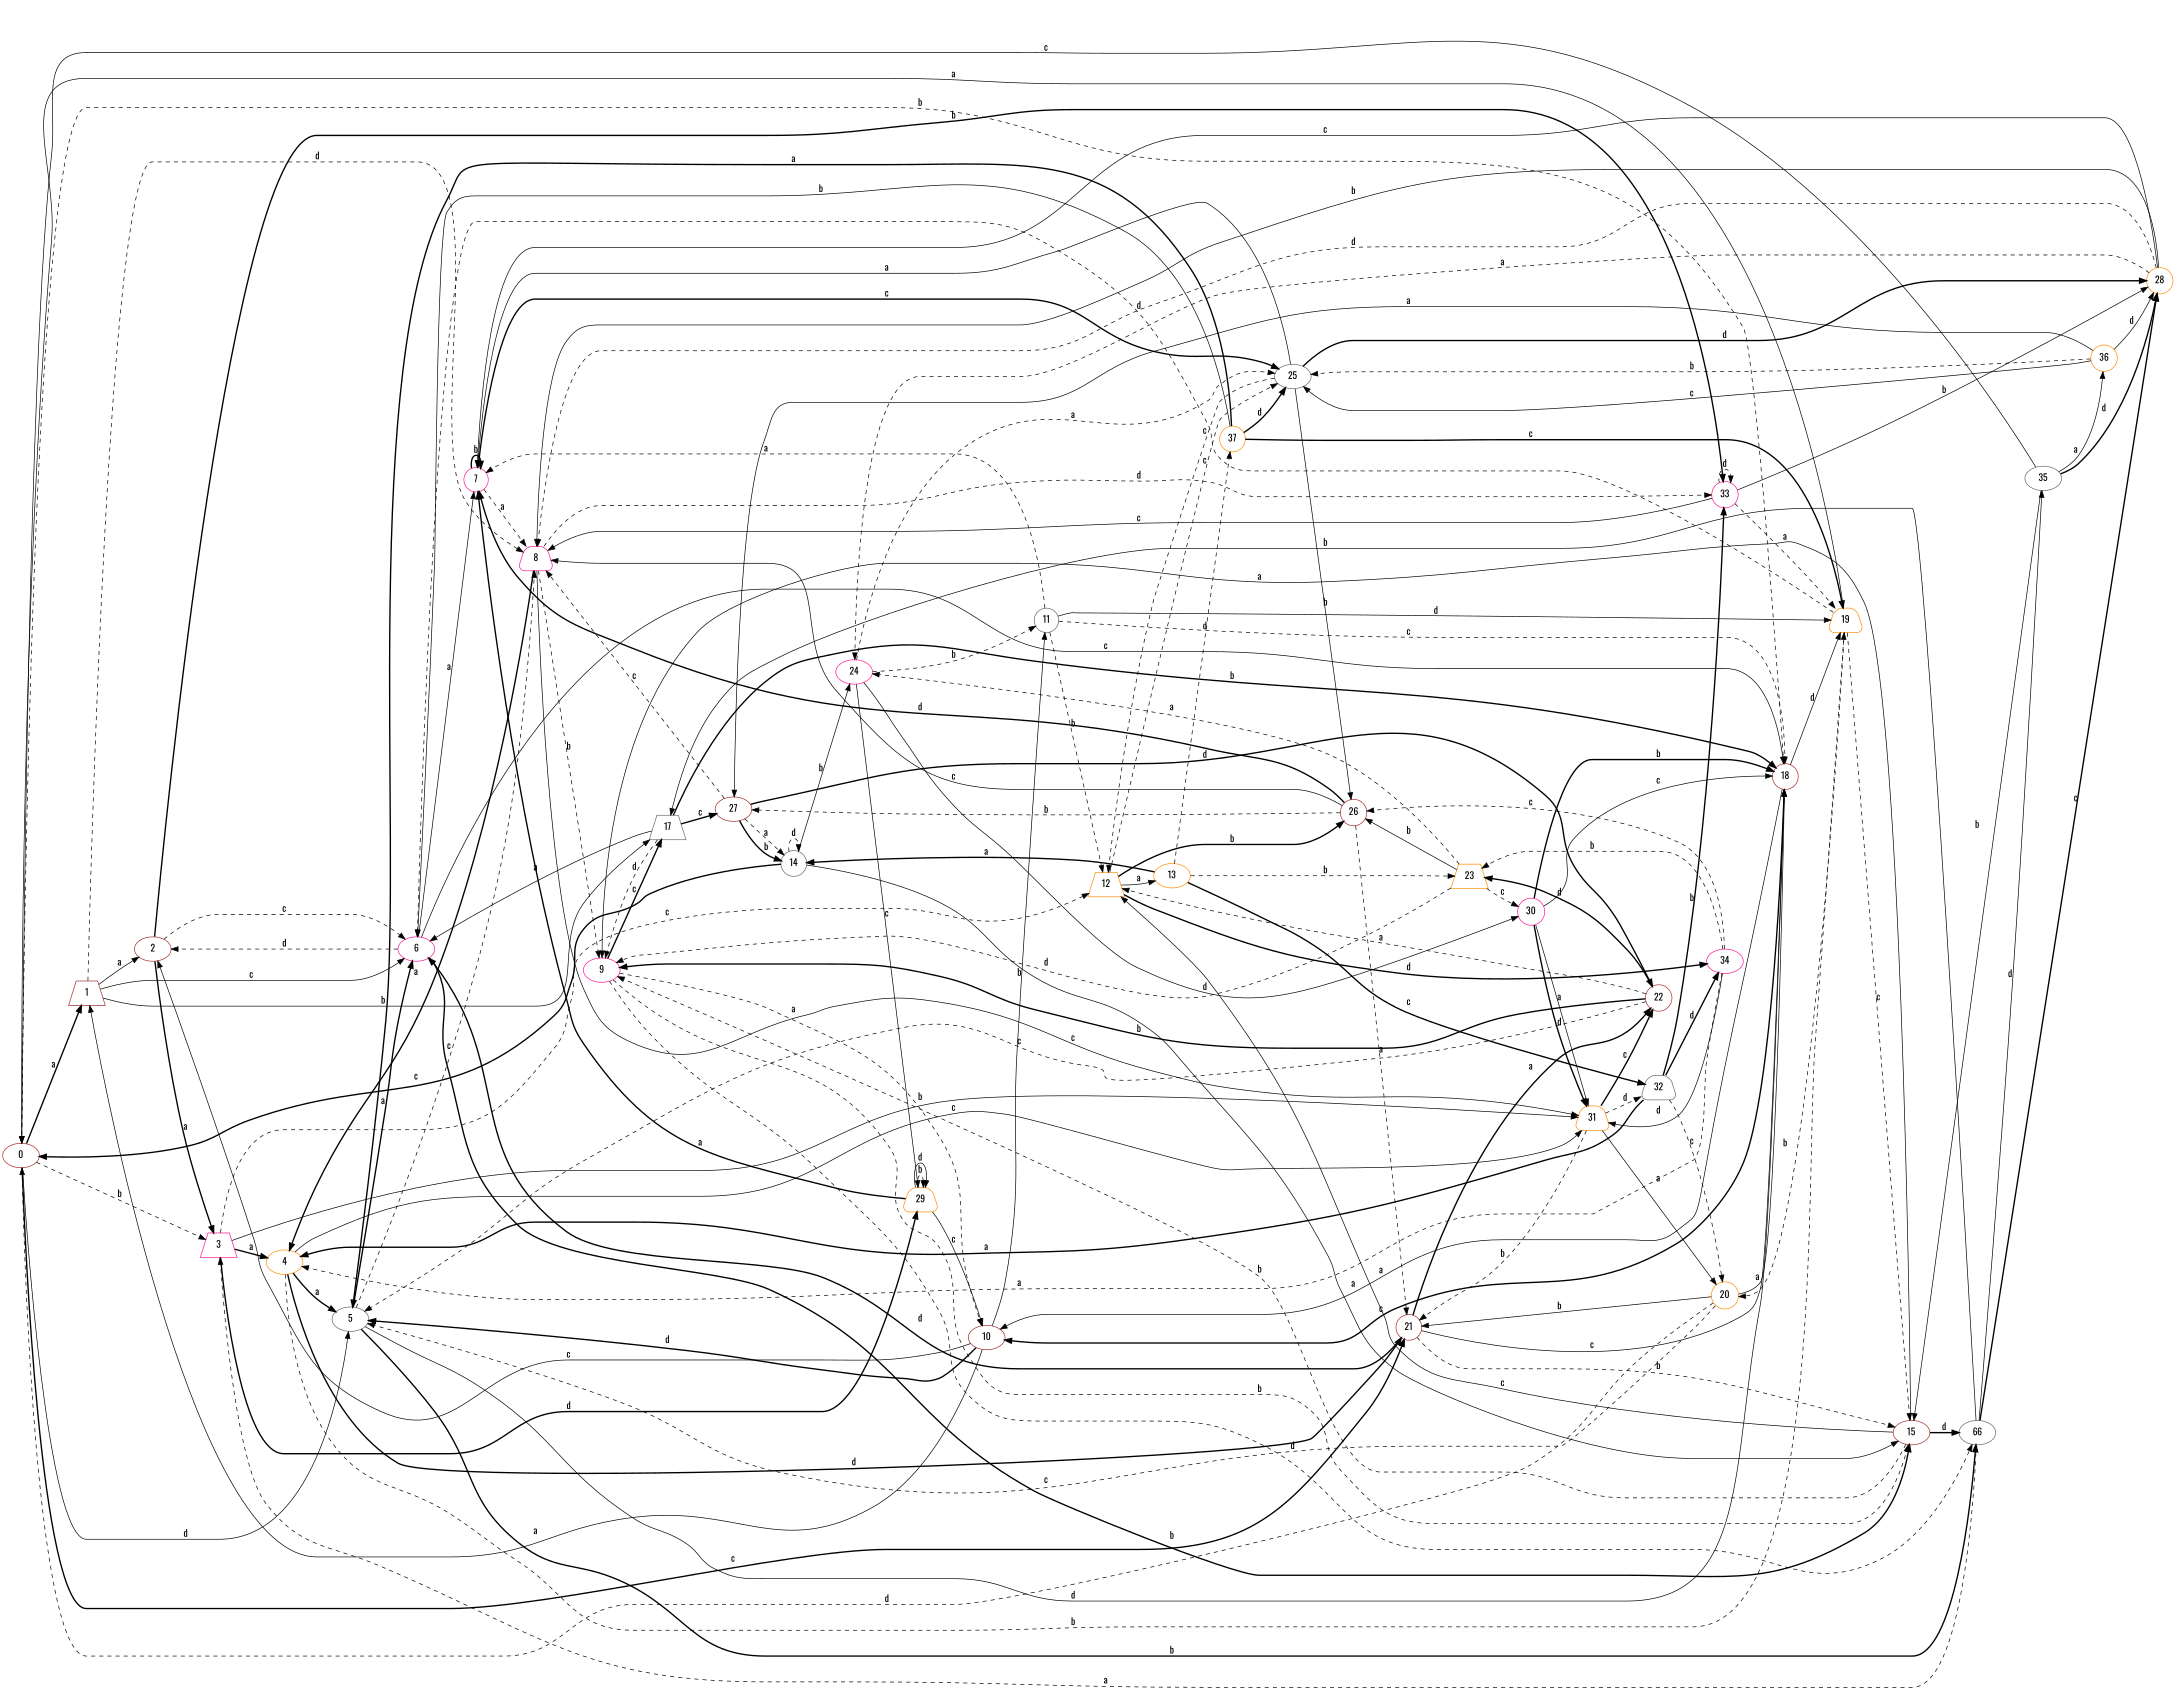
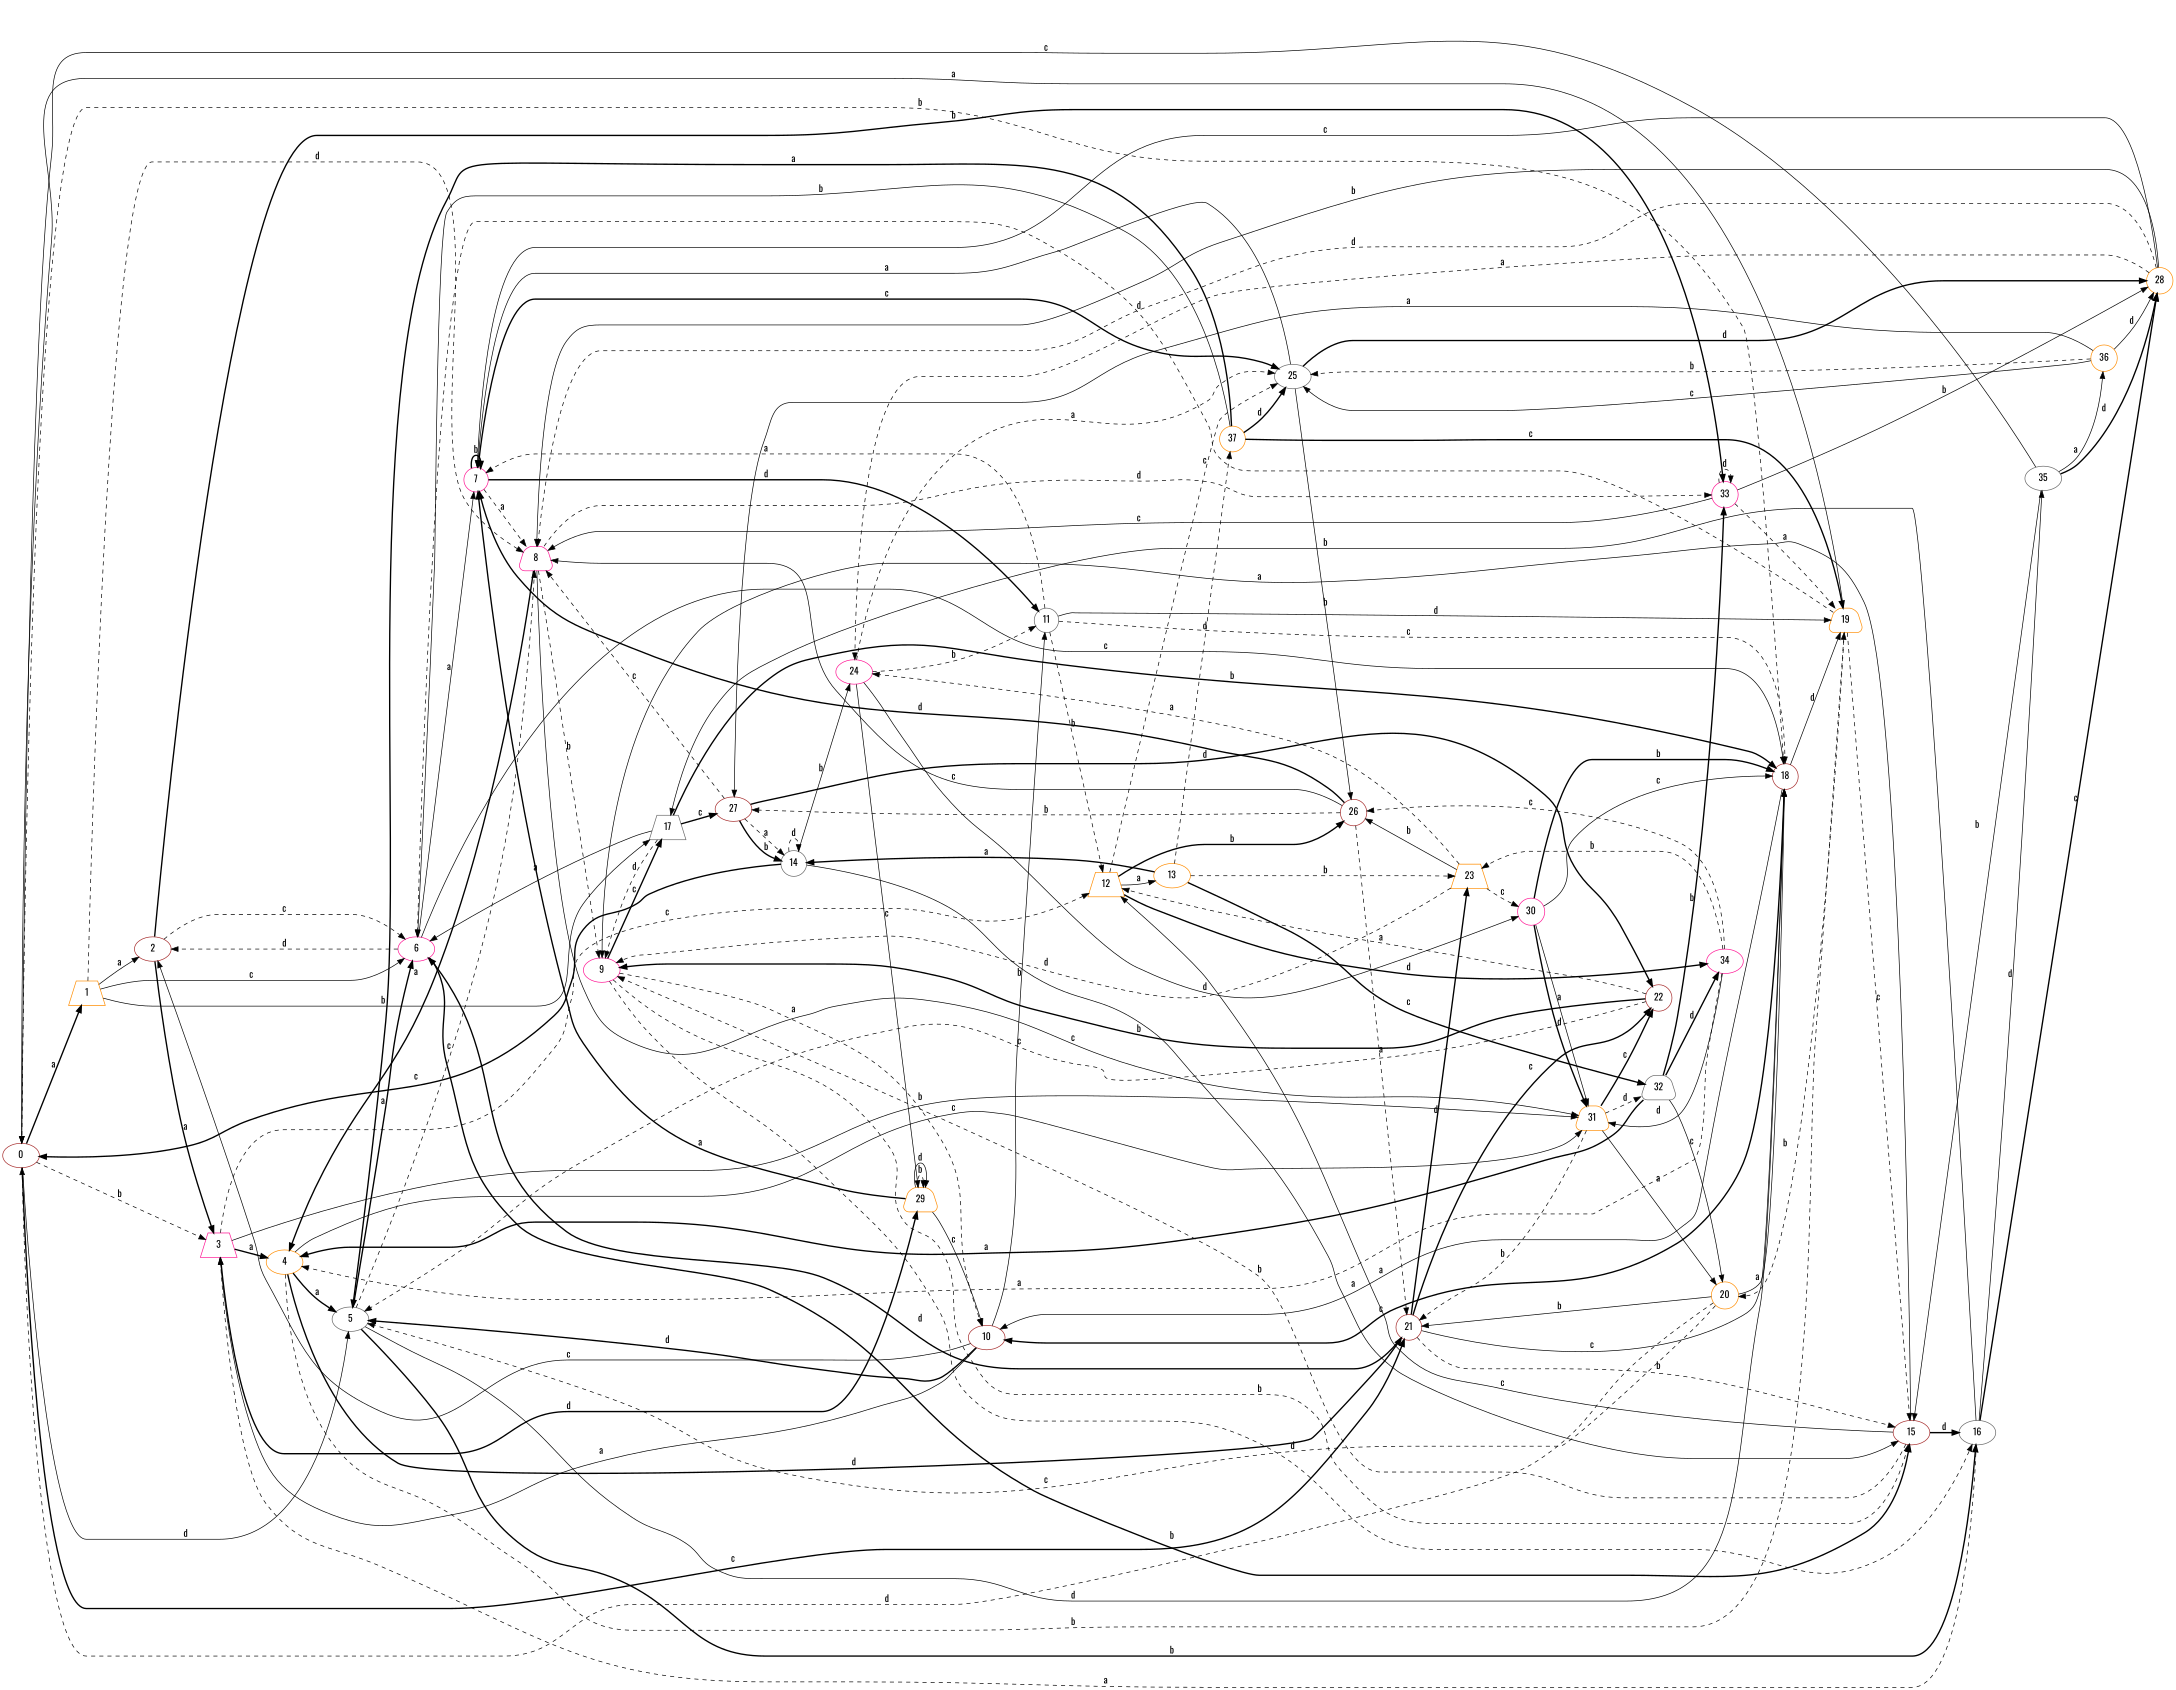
none -> (782, 480)
(1154, 600) -> none
(1585, 913) -> (1437, 1116)
(87, 993) -> (87, 993)
(1531, 1067) -> (1531, 1067)
(1699, 1172) -> (1699, 1172)
(1977, 1433) -> (1977, 1433)
(393, 1557) -> (521, 1491)
